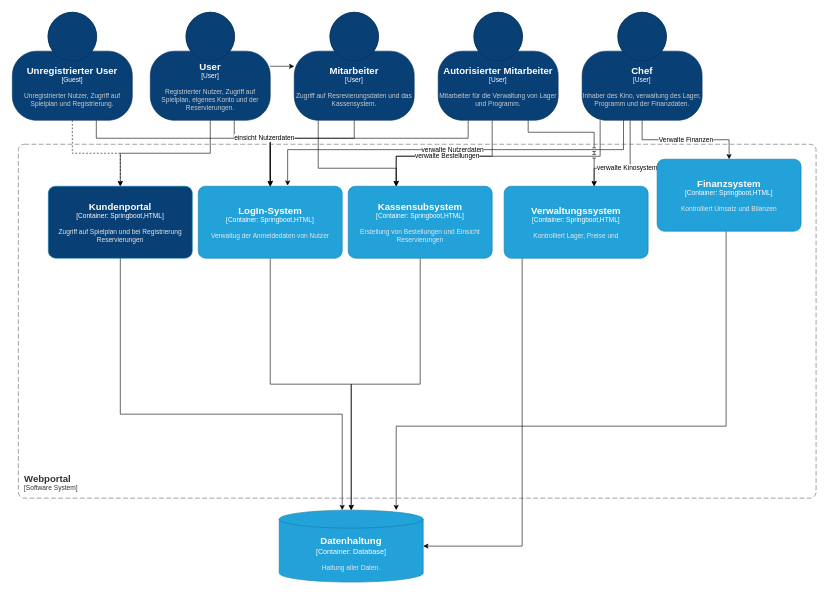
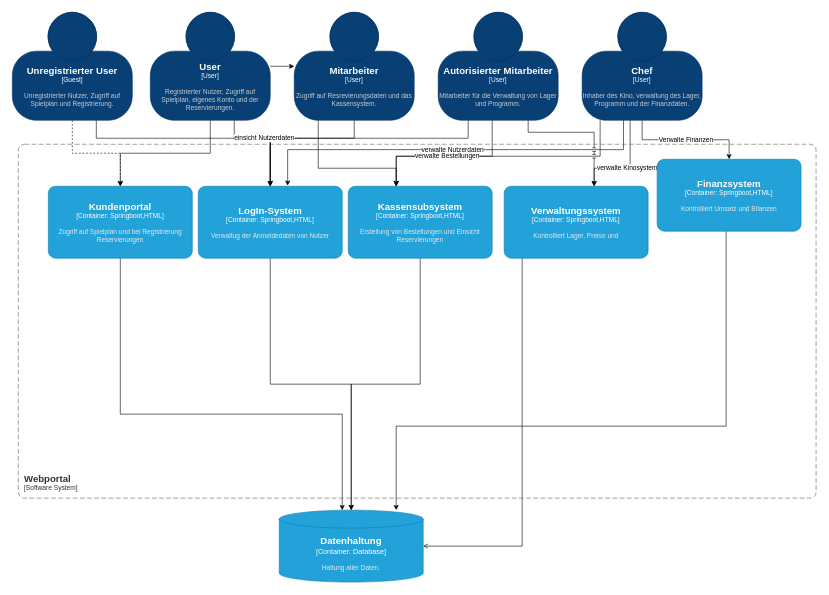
(120, 222) -> (120, 222)
(428, 546) -> (427, 546)
